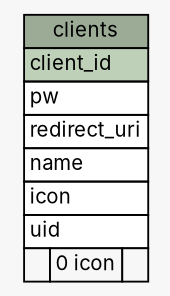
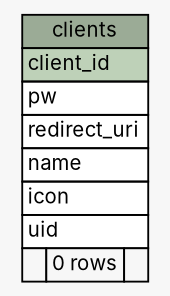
(86, 264) -> (85, 264)
